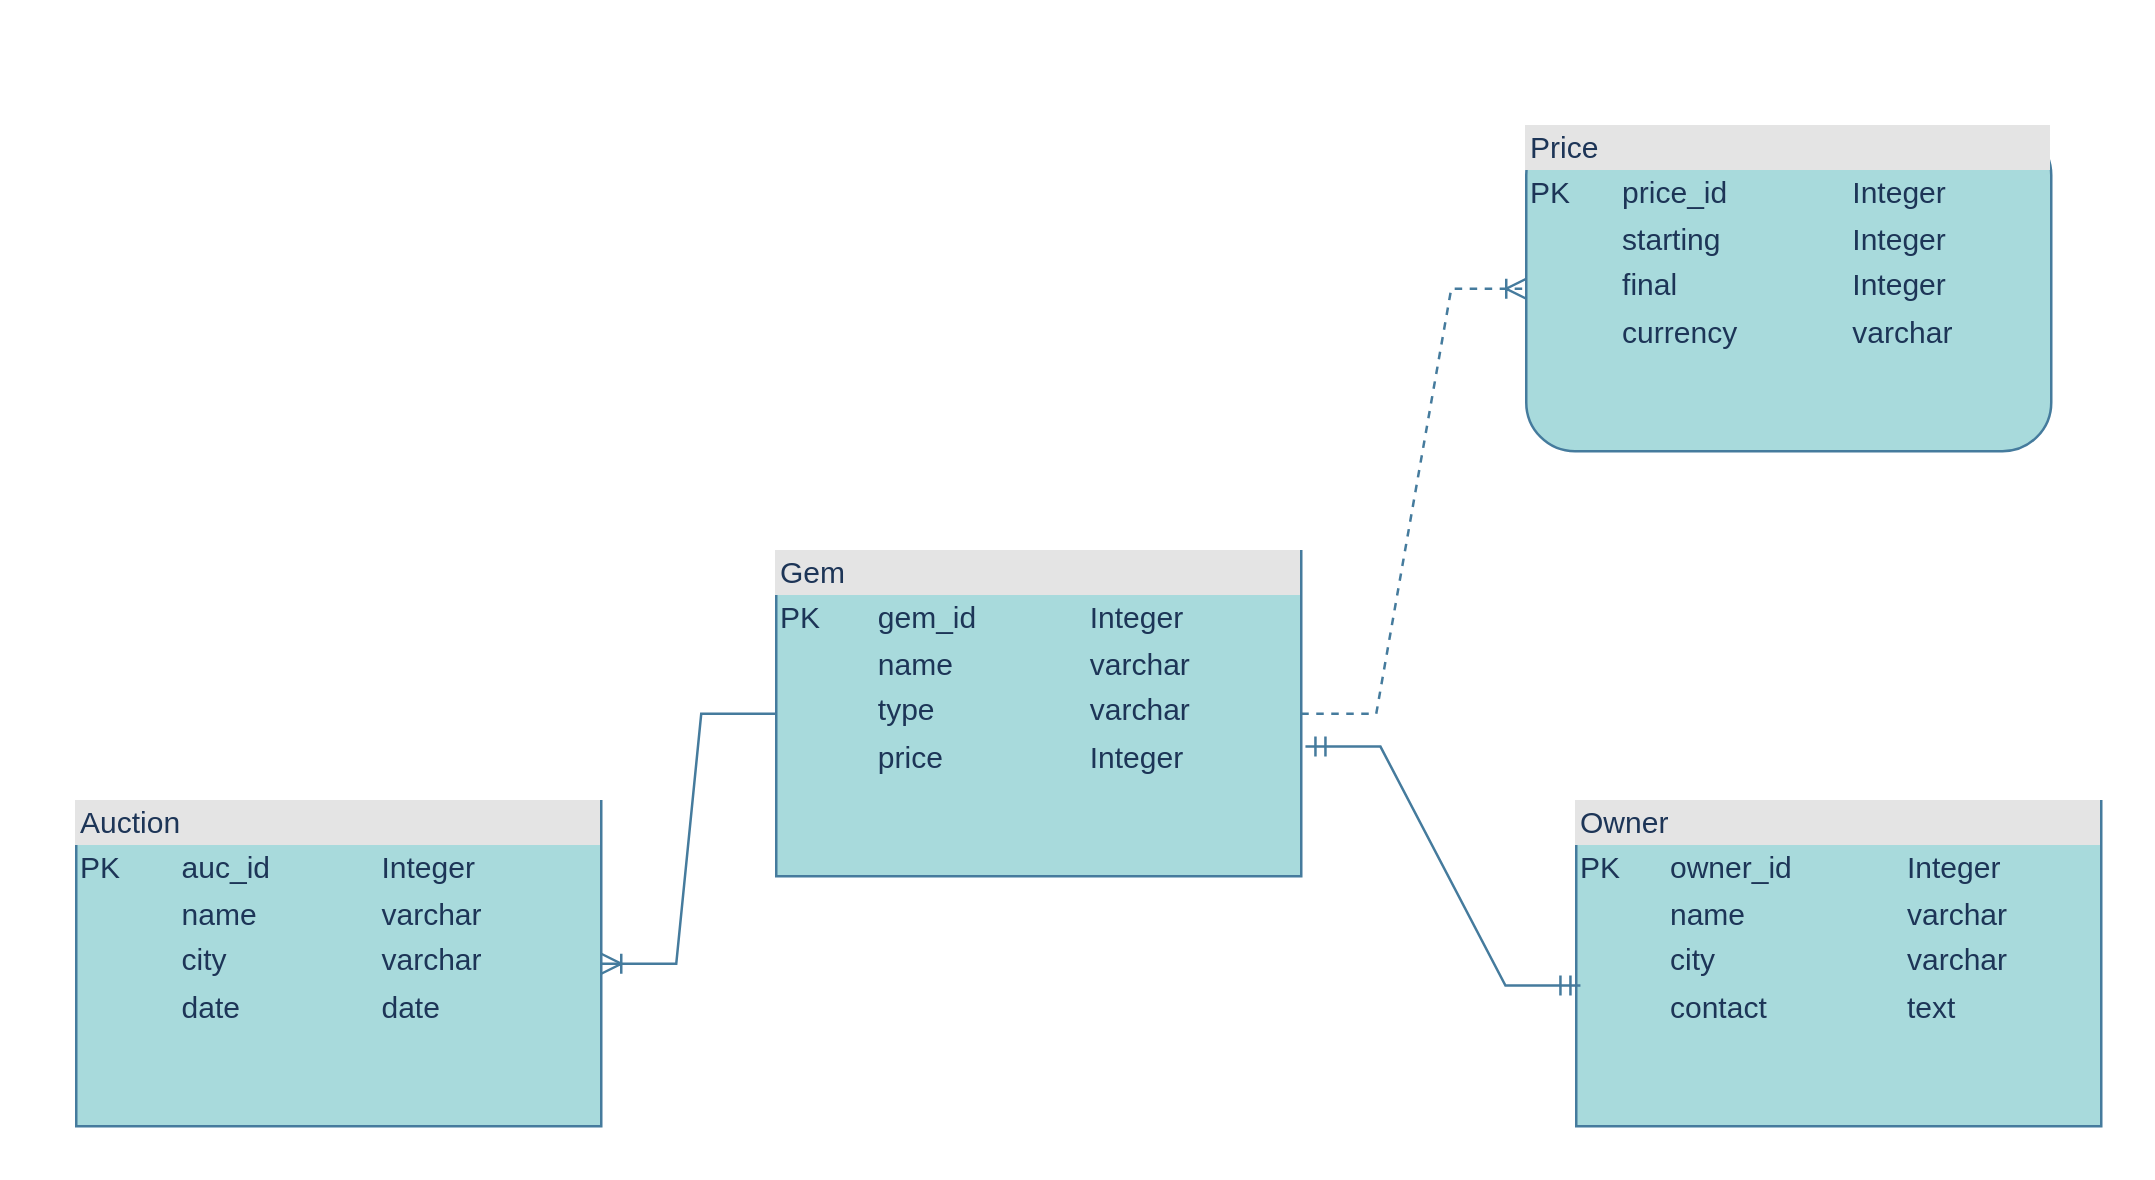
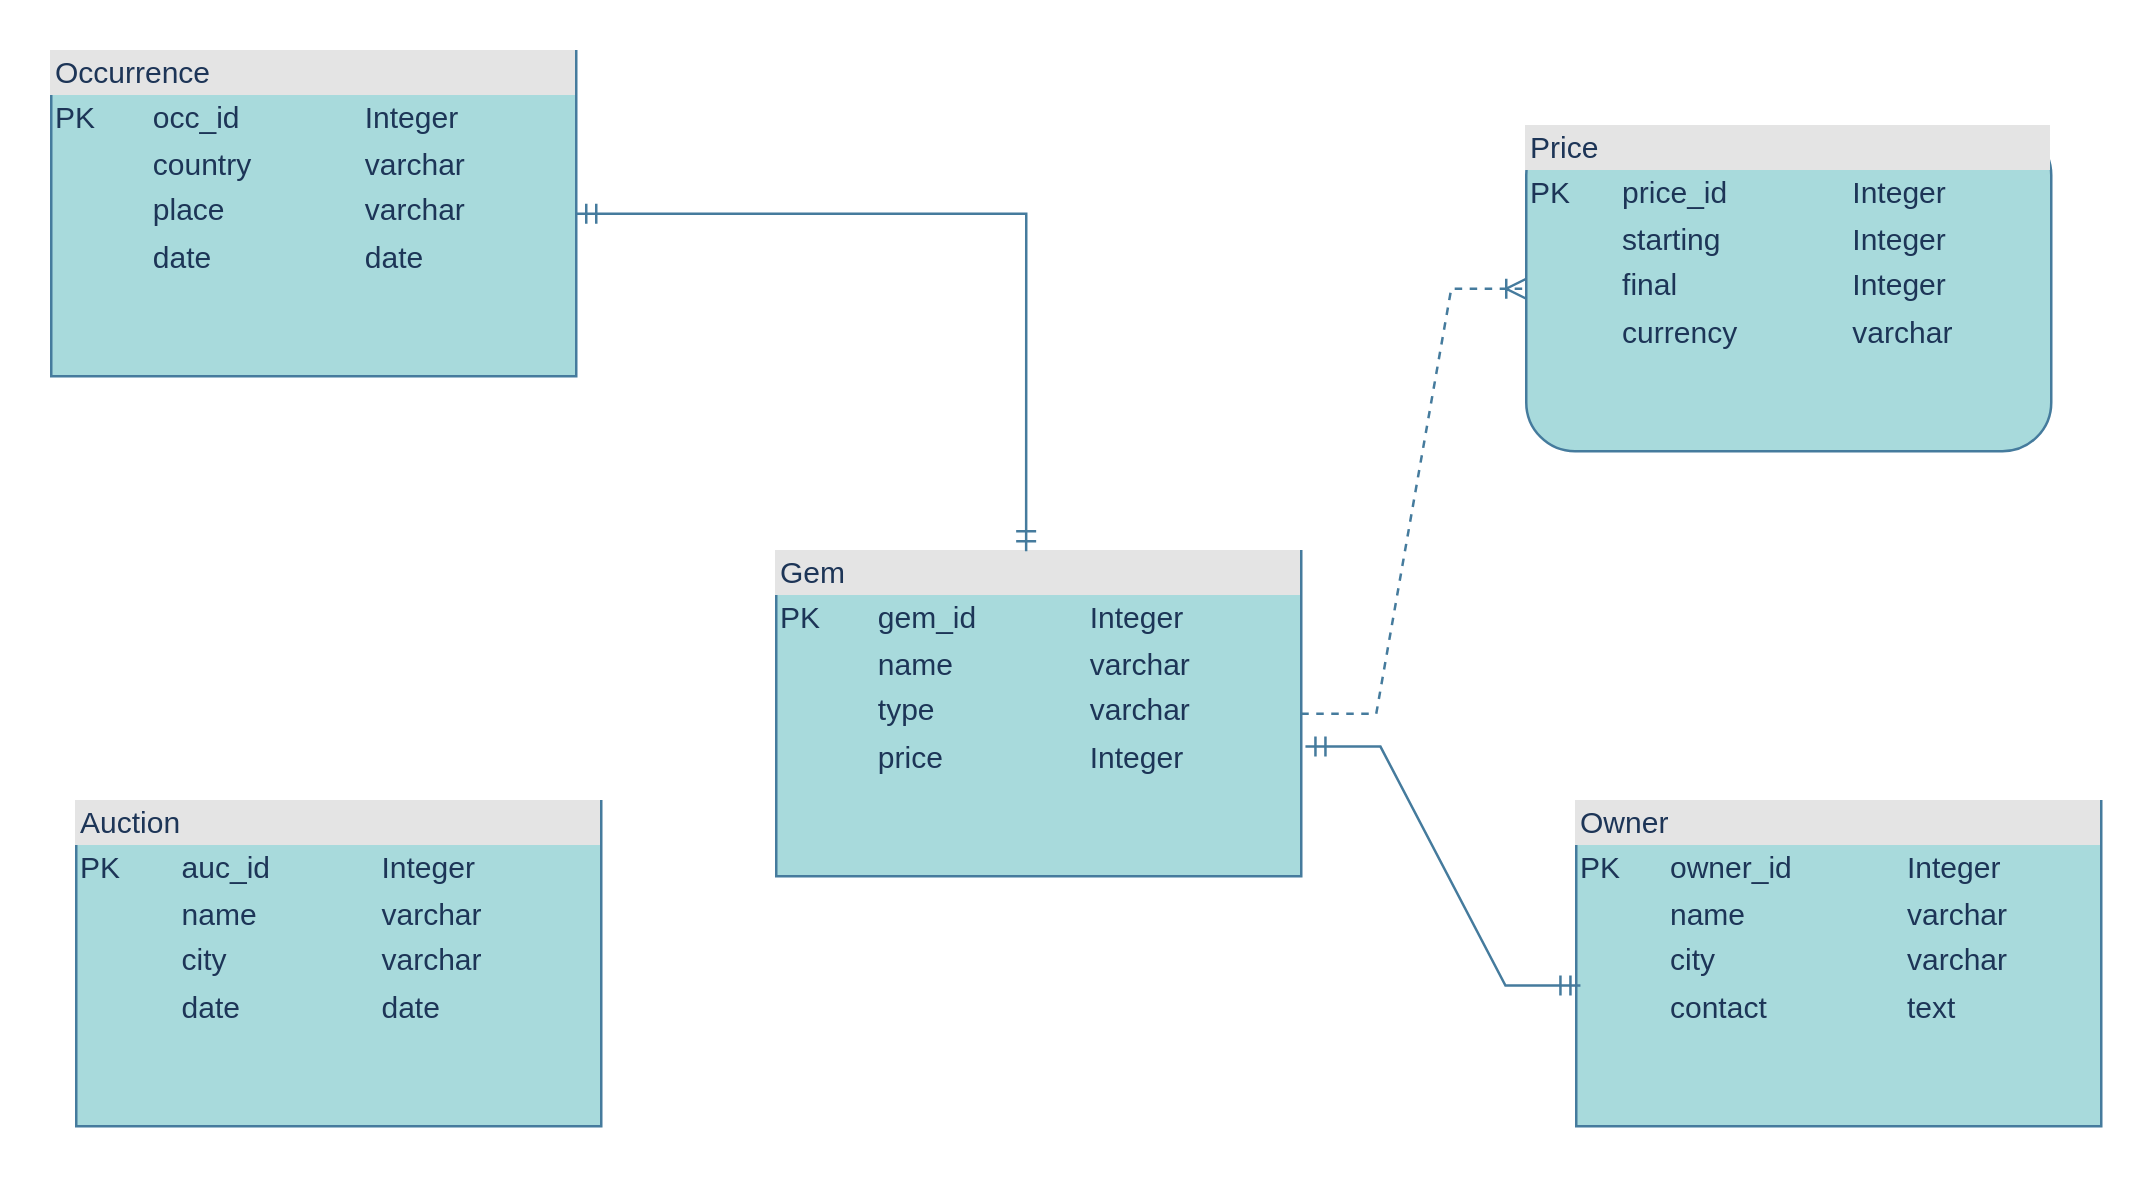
none -> (314, 214)
none -> (970, 214)
(689, 838) -> none
